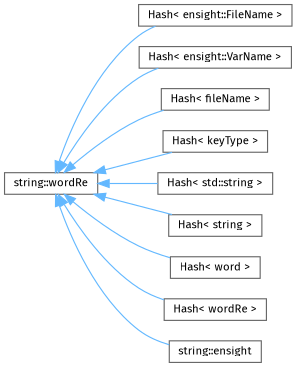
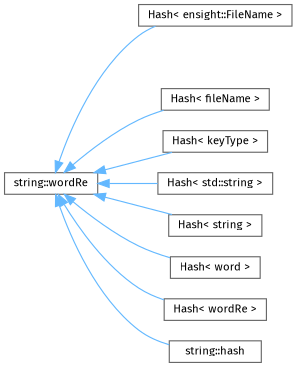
(215, 57) -> none
(215, 352) -> (215, 352)
